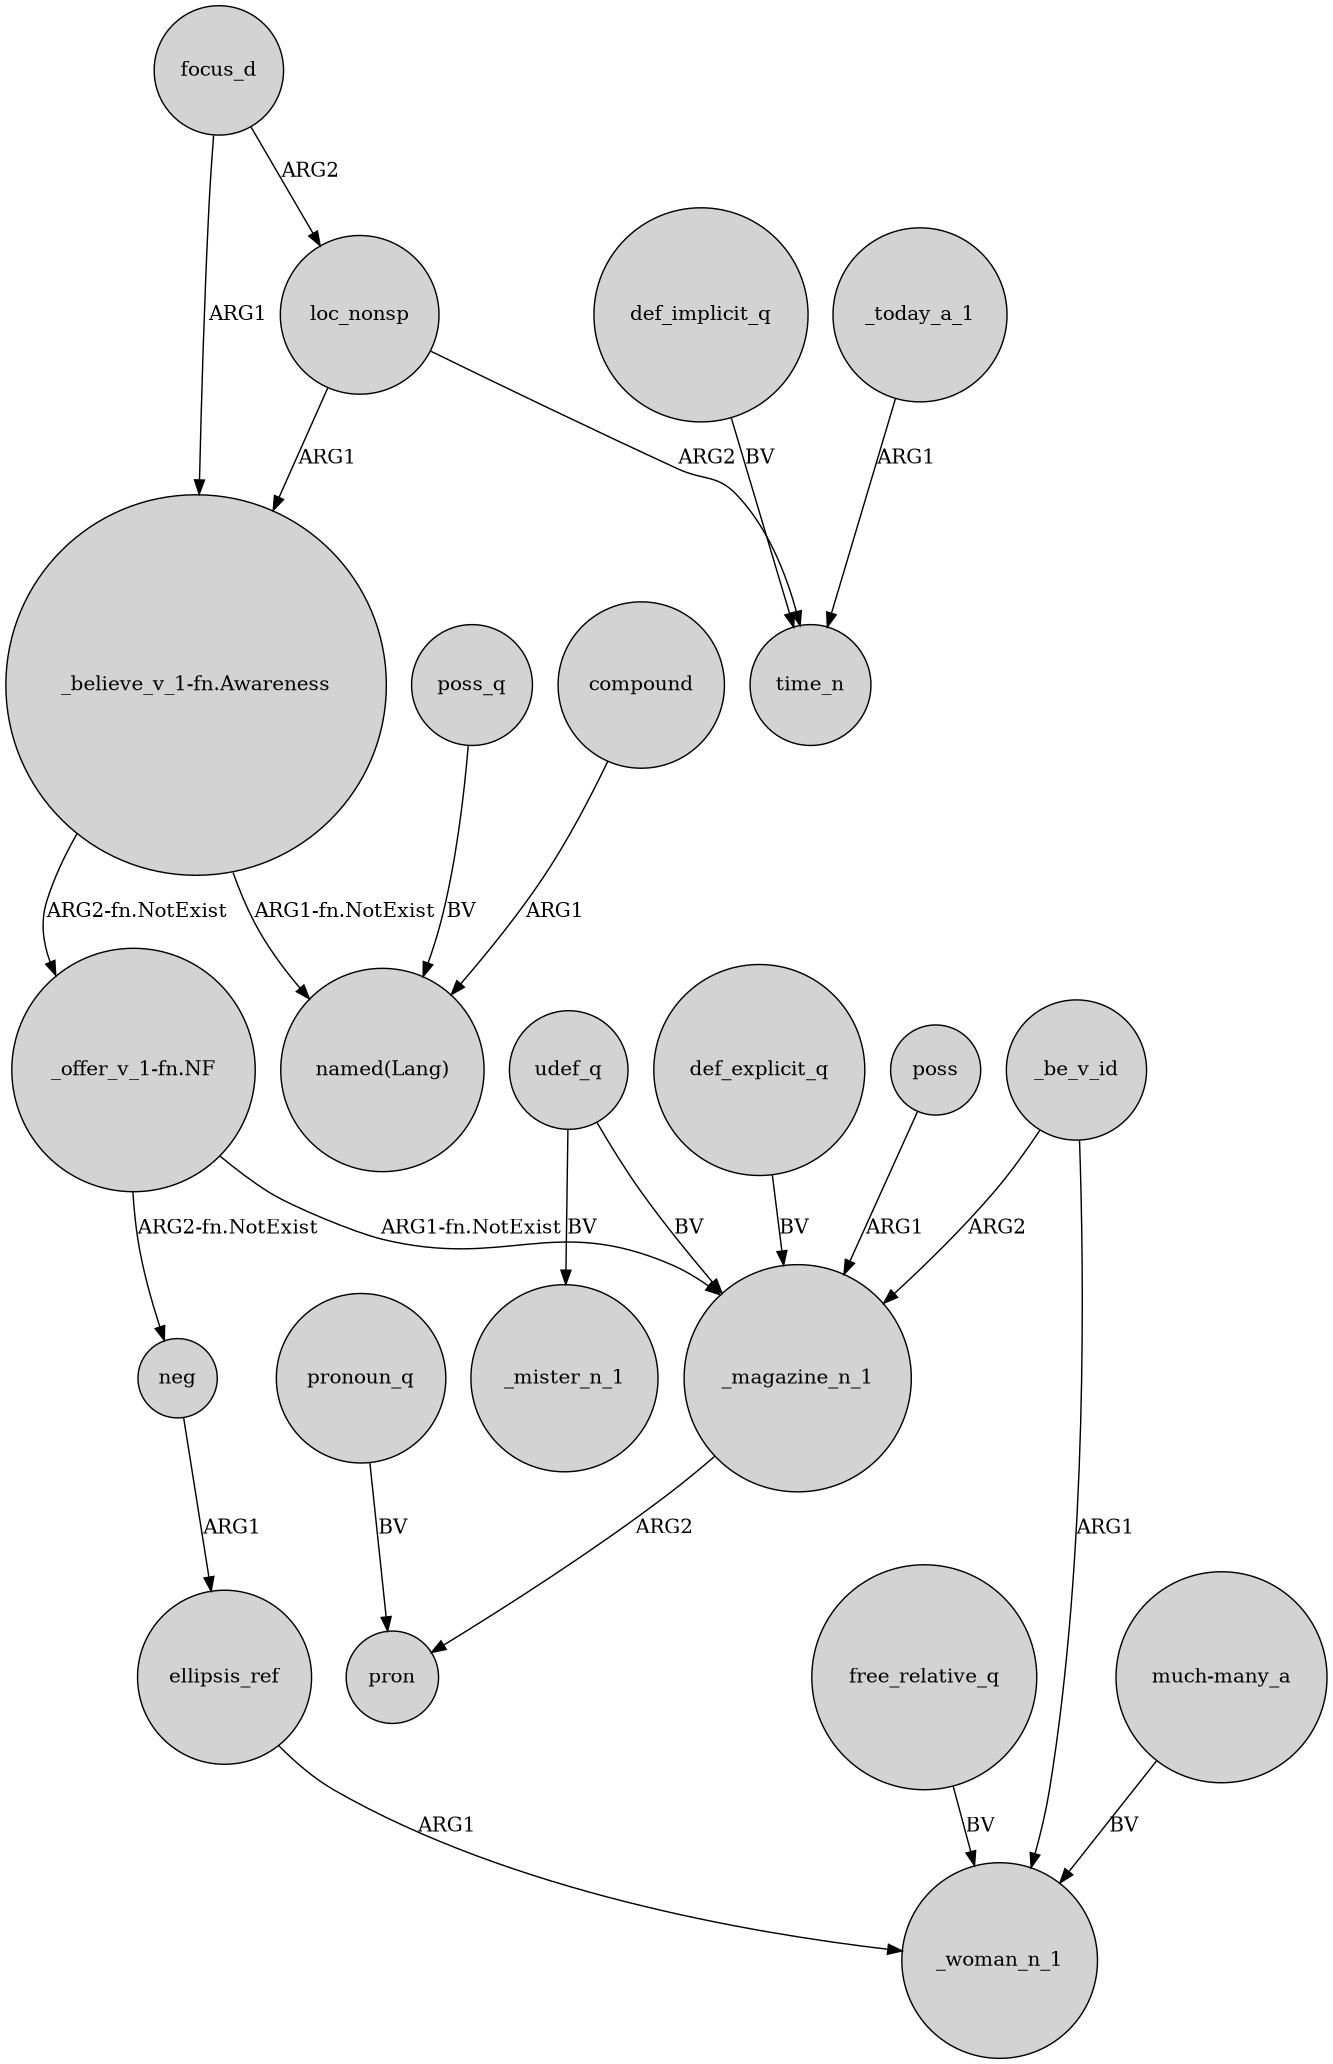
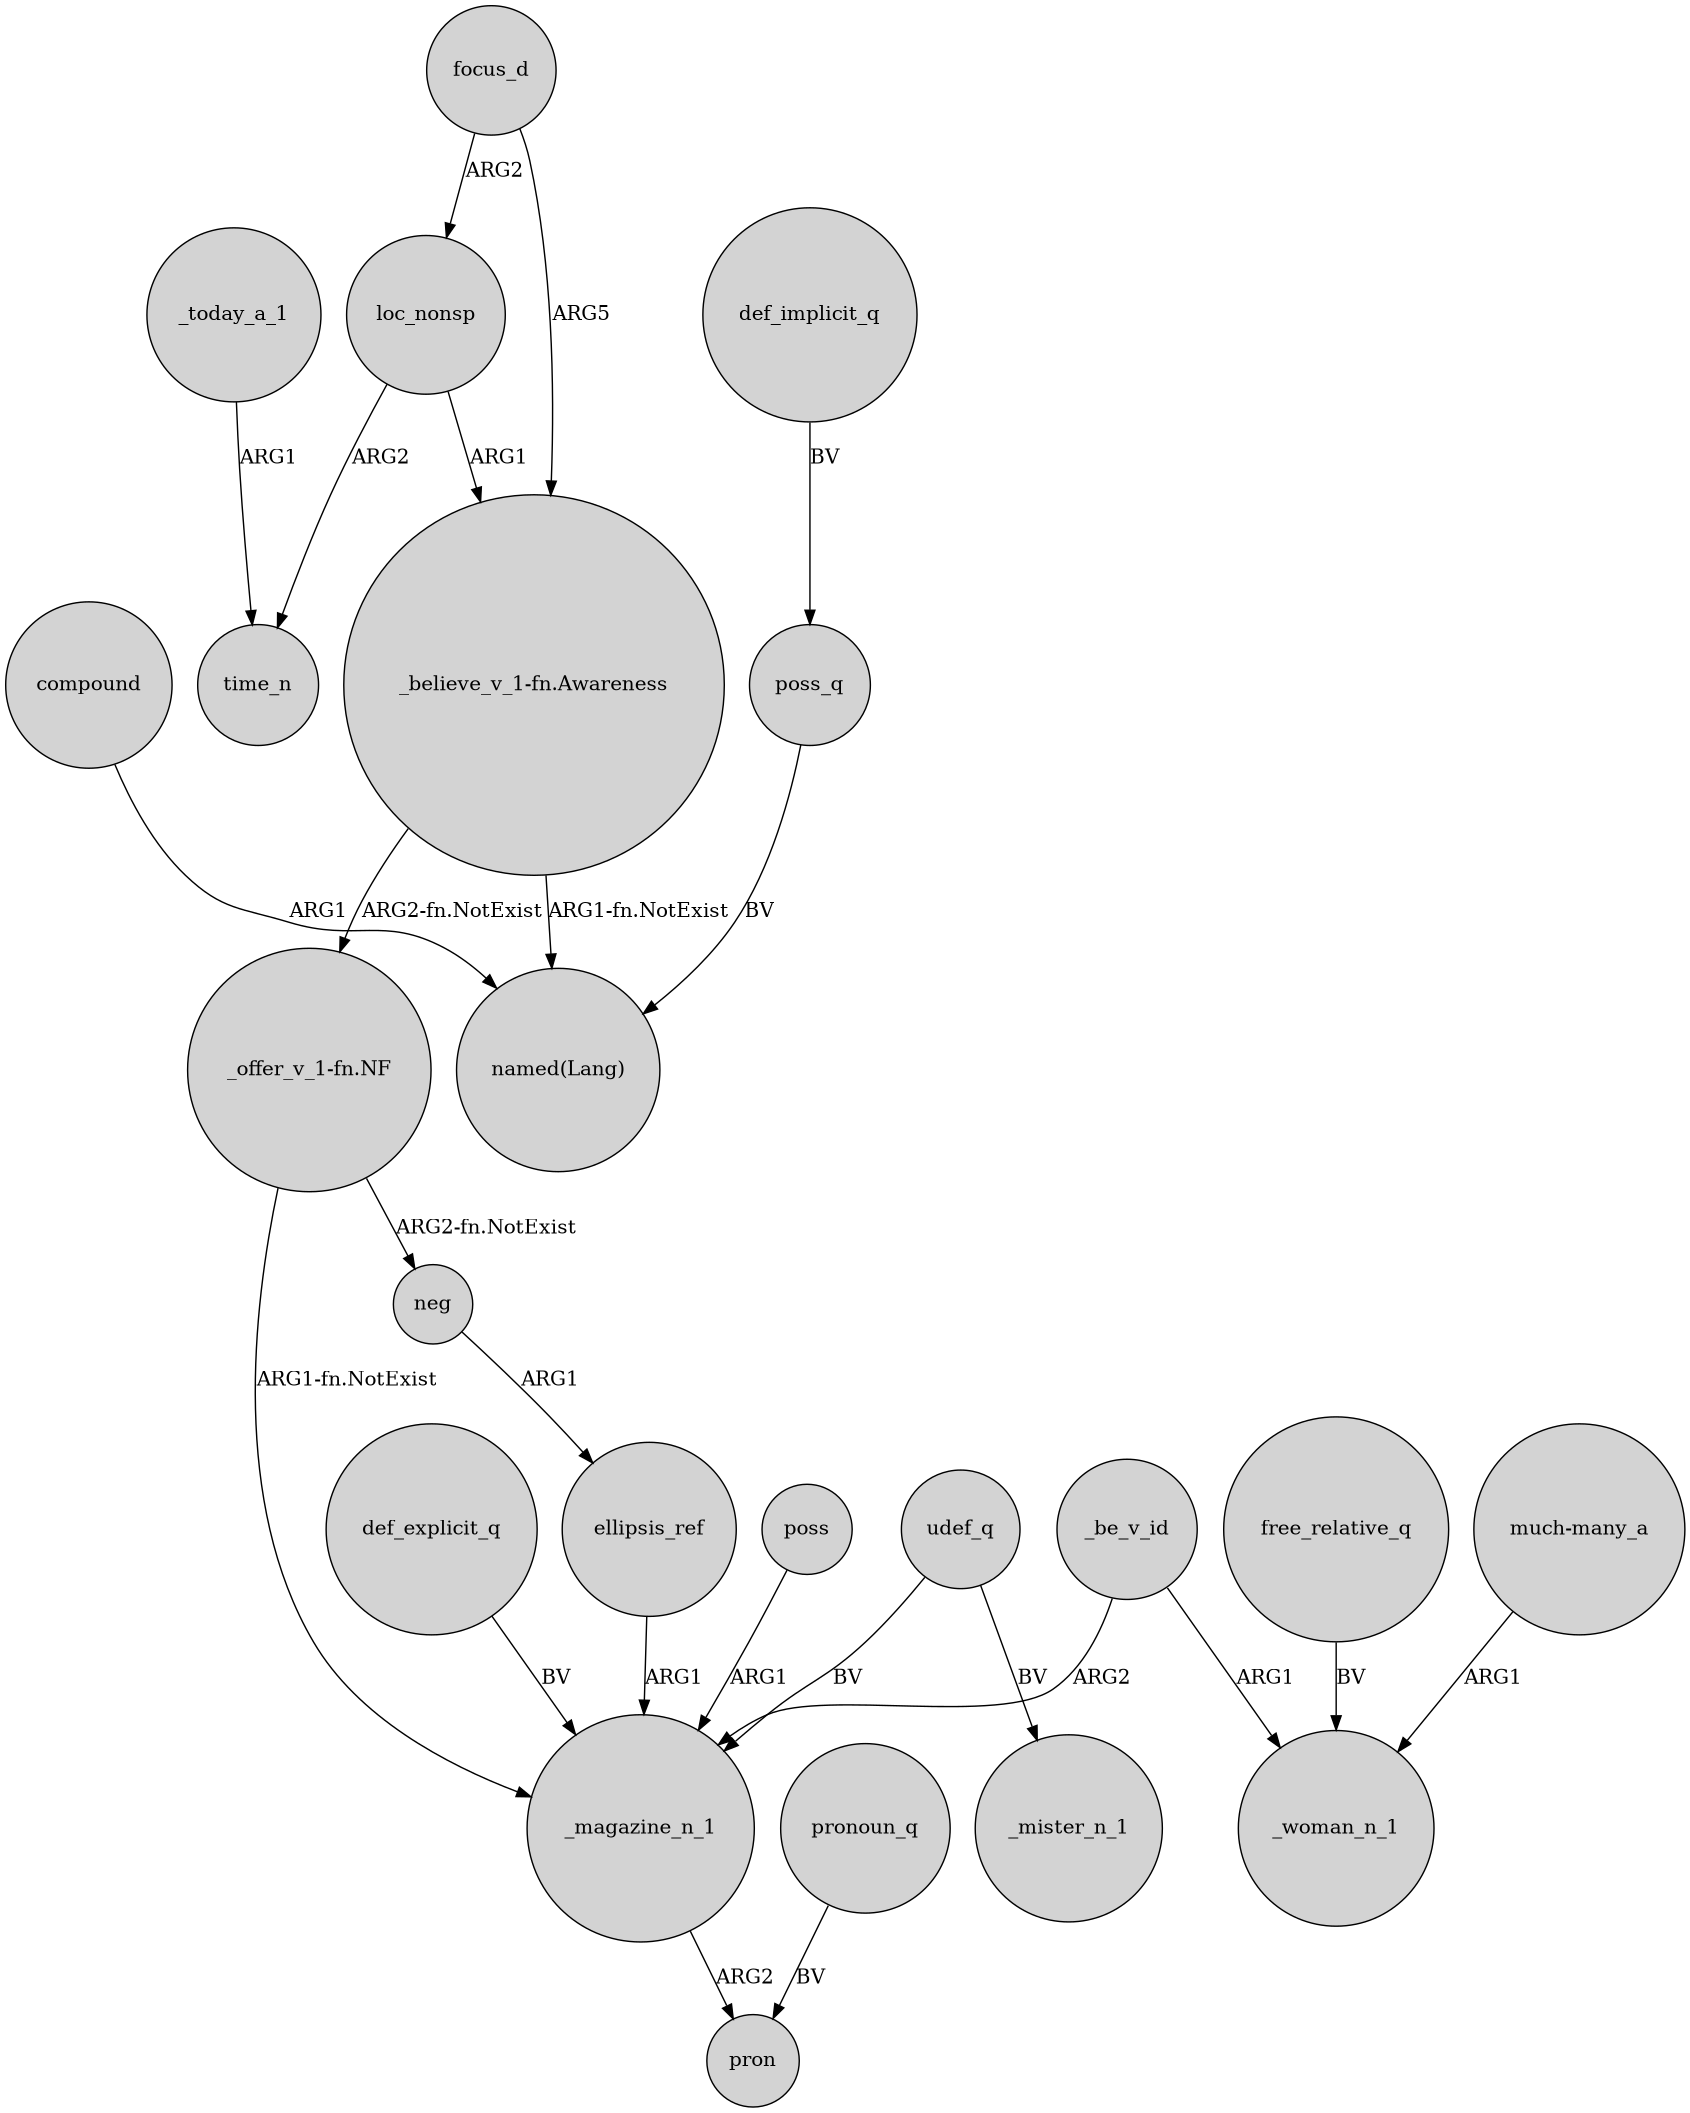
(238, 315) -> (582, 315)
(758, 506) -> (810, 516)
(1124, 1826) -> (1493, 1678)
(569, 1886) -> (646, 1658)
